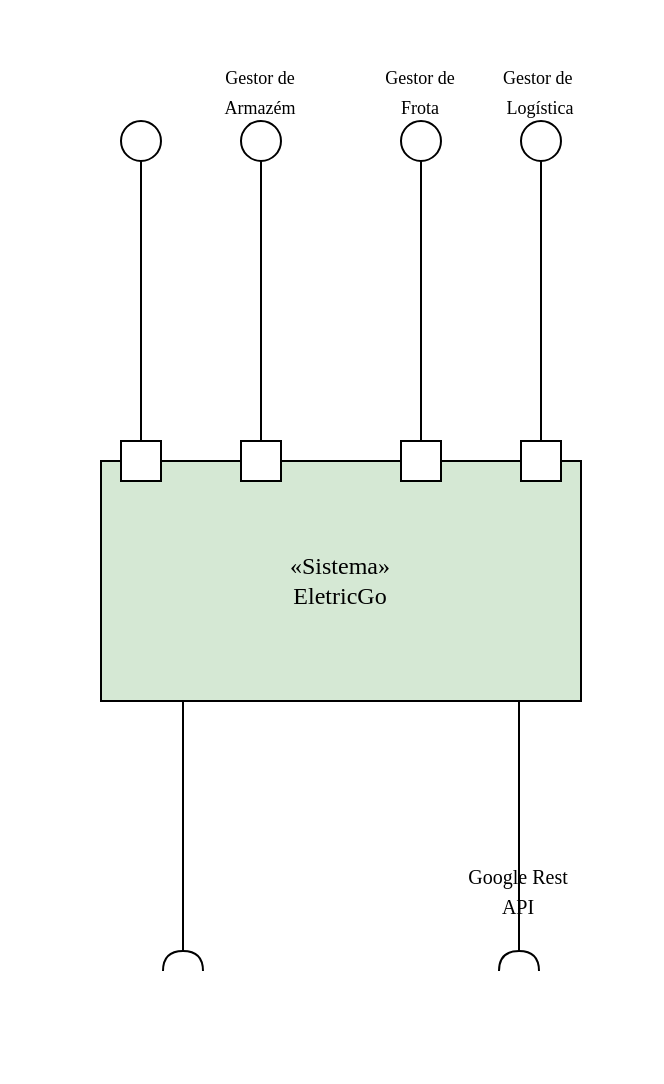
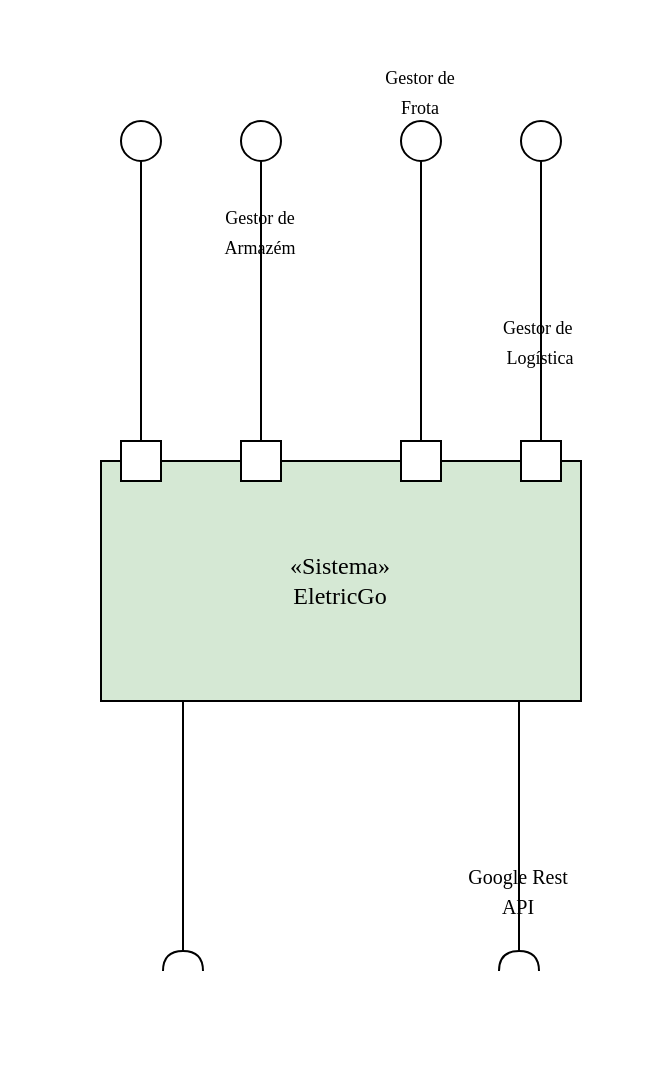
(261, 91) -> (261, 231)
(541, 91) -> (541, 341)
